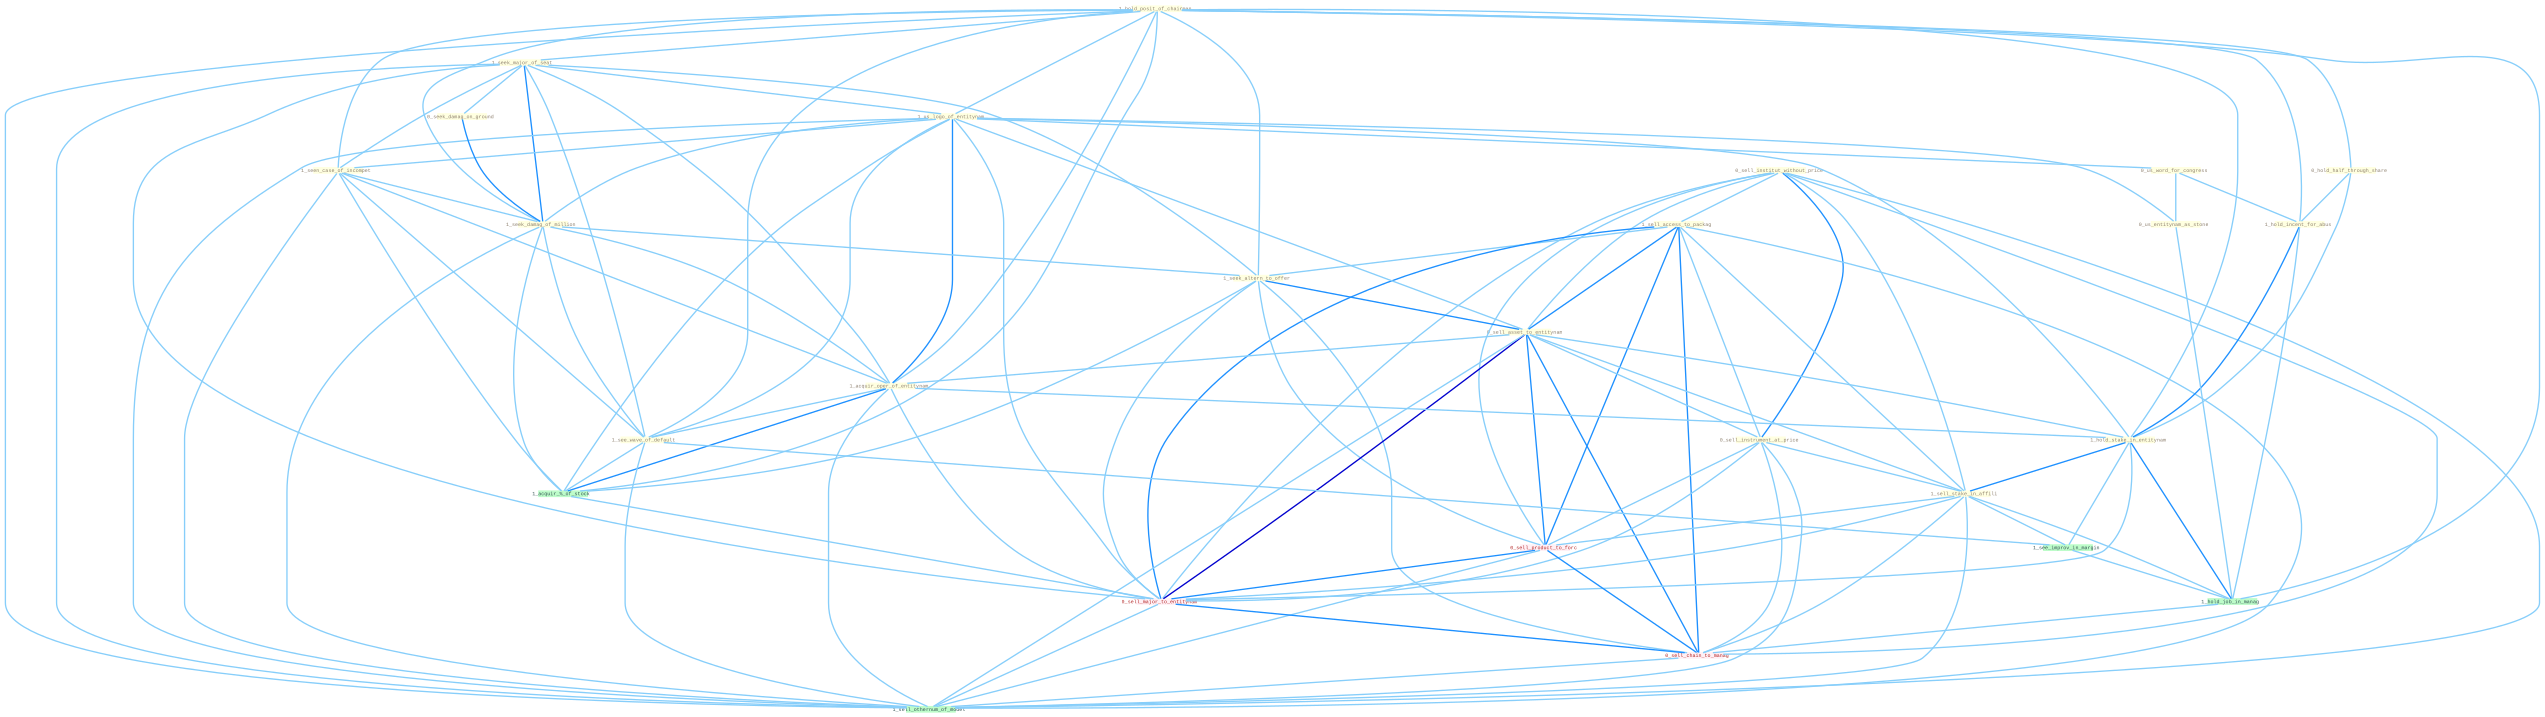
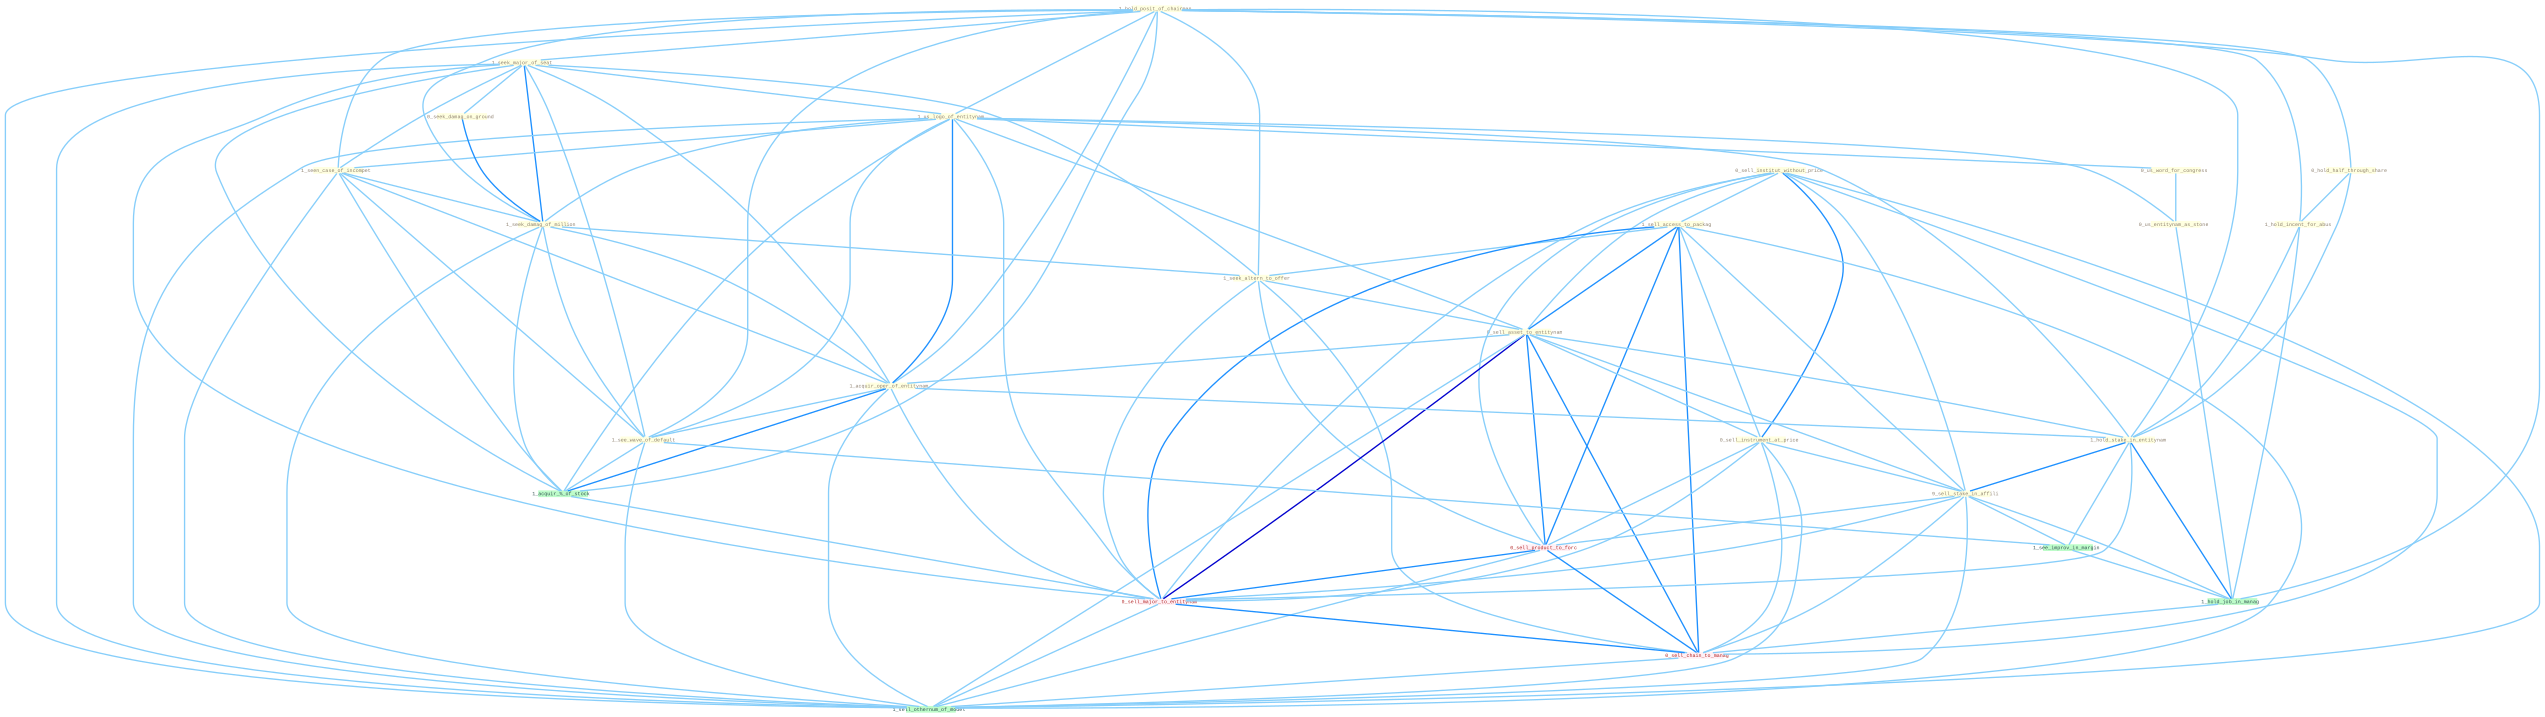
(2244, 200) -> none
(1392, 305) -> (1392, 305)
(2229, 352) -> (2229, 352)
(935, 430) -> (251, 238)
(1966, 494) -> (1966, 494)
